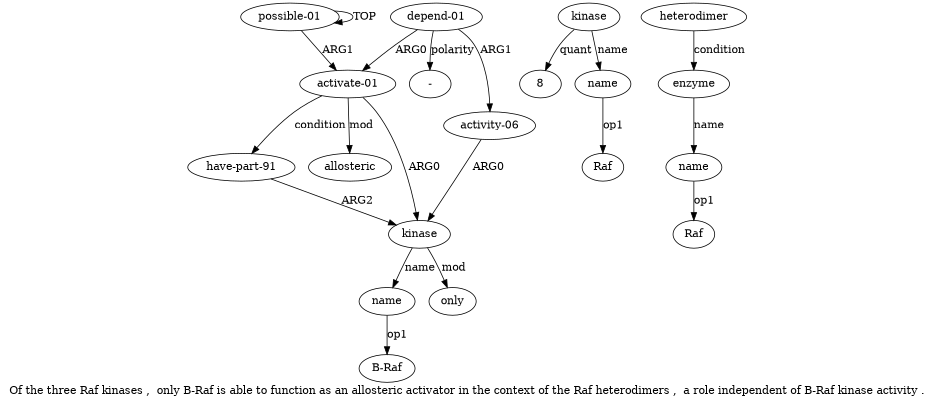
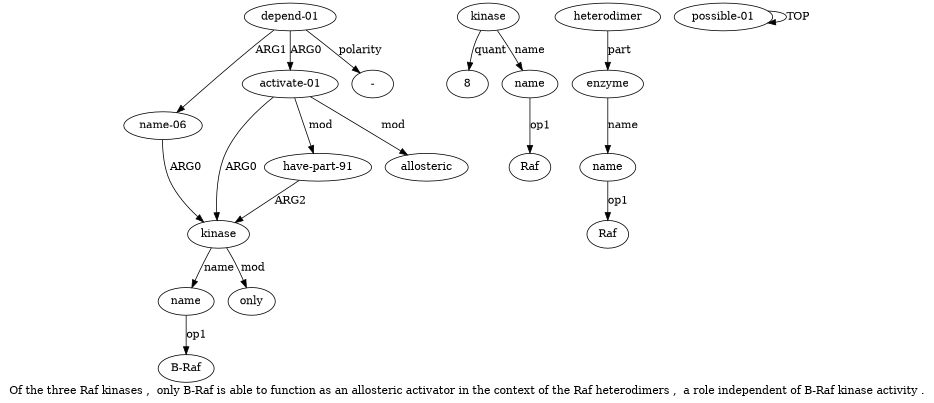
(316, 47) -> none
(720, 50) -> (620, 50)
(320, 126) -> (321, 126)
(490, 126) -> (163, 126)
